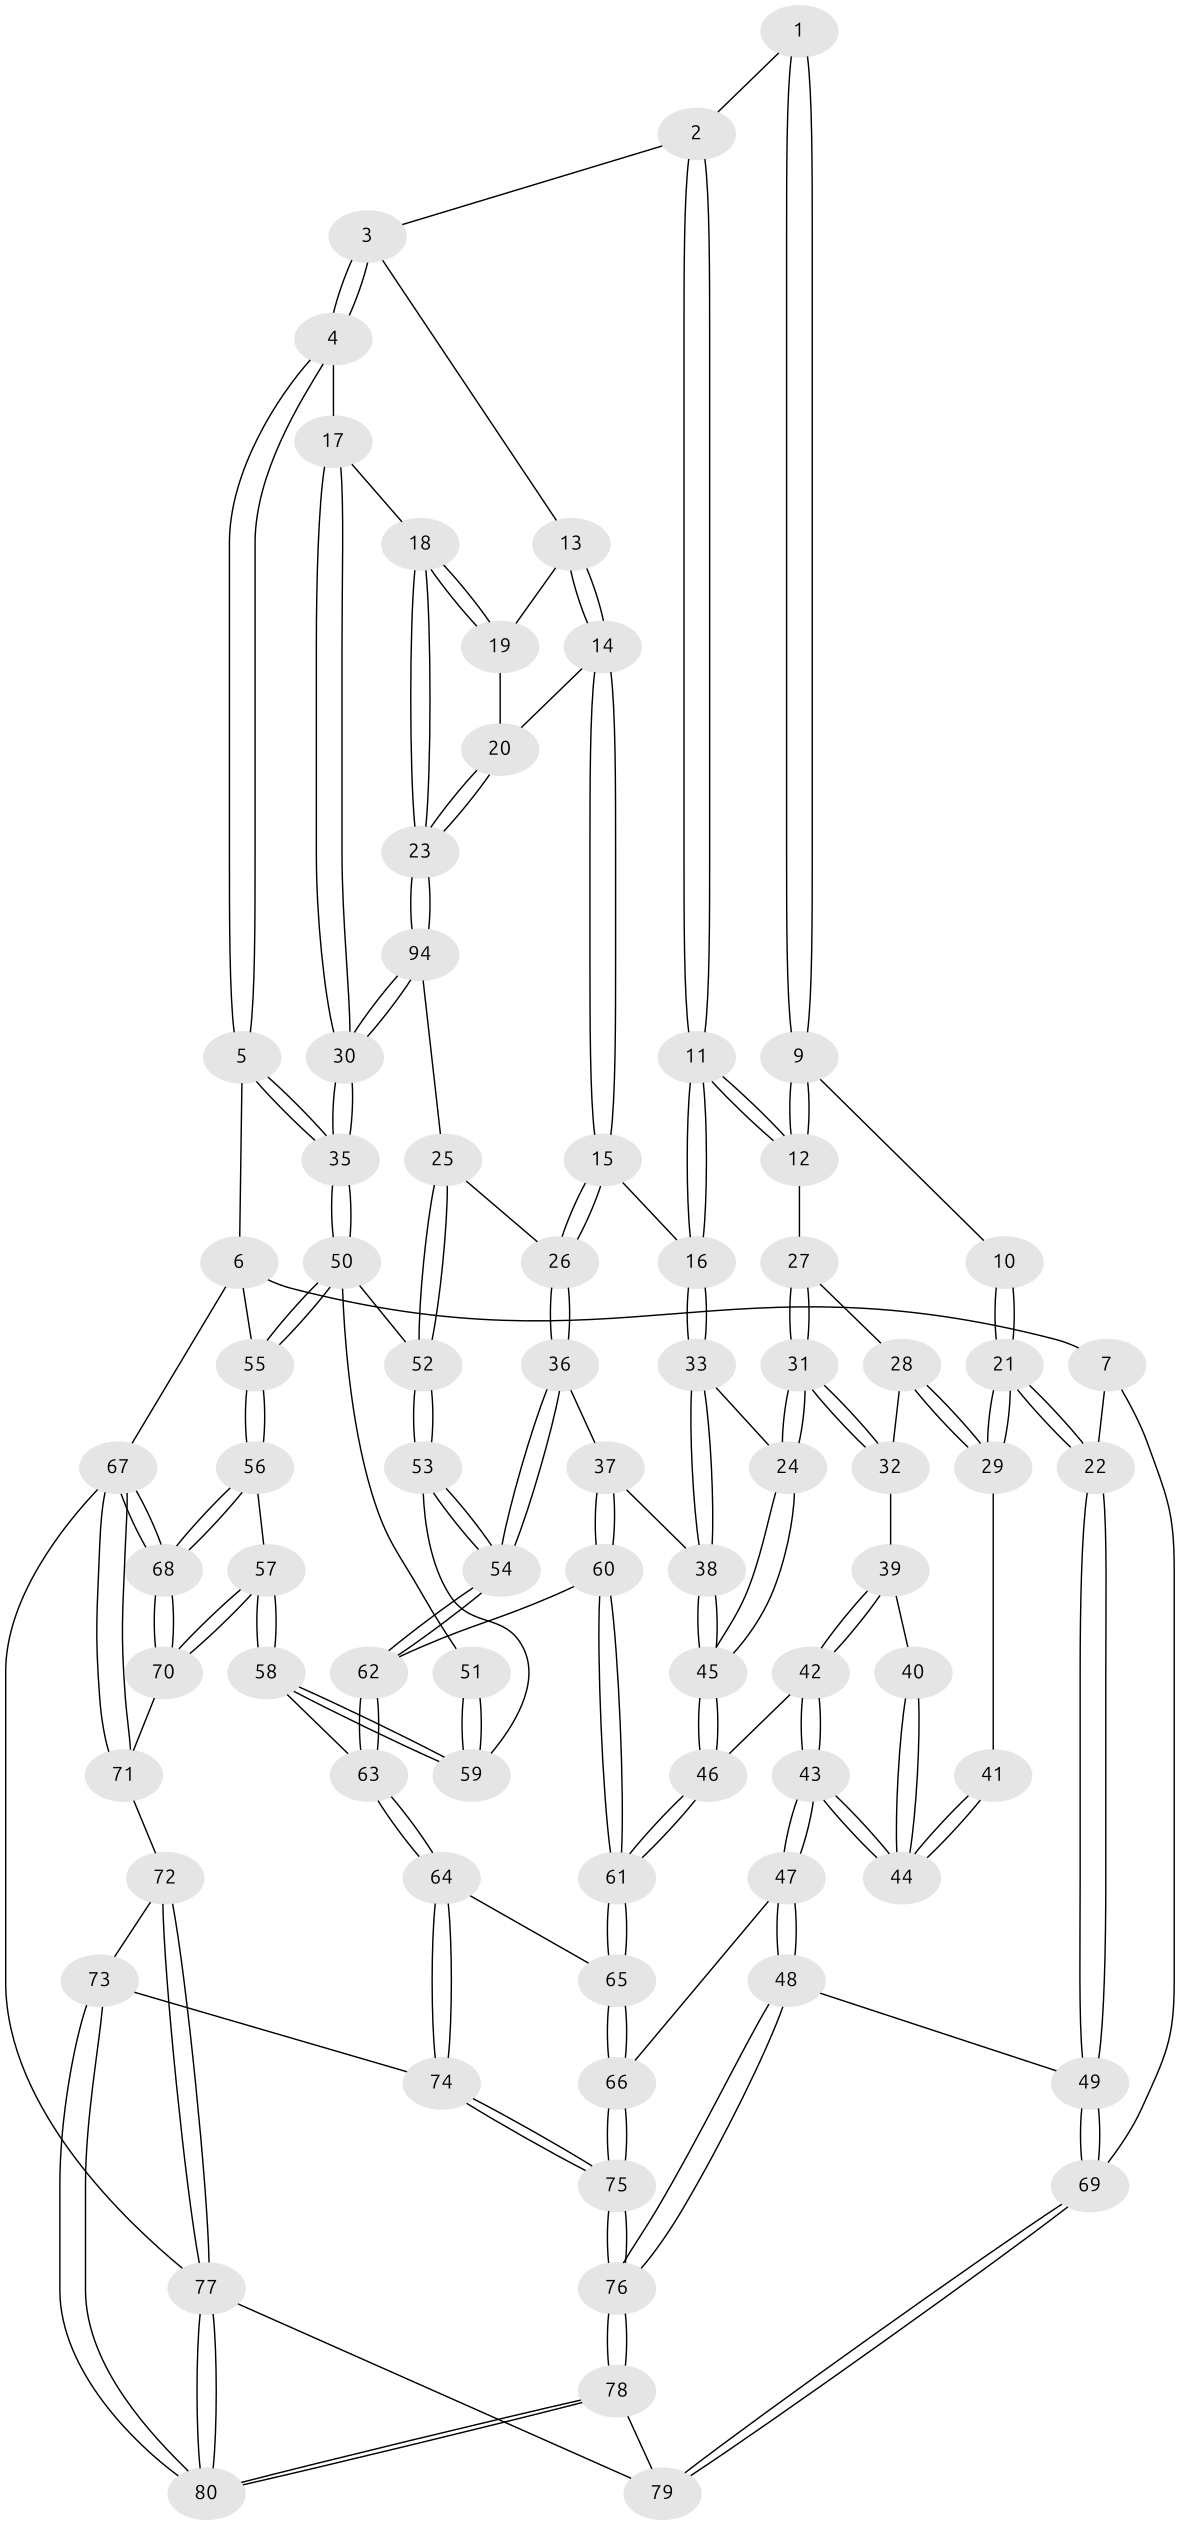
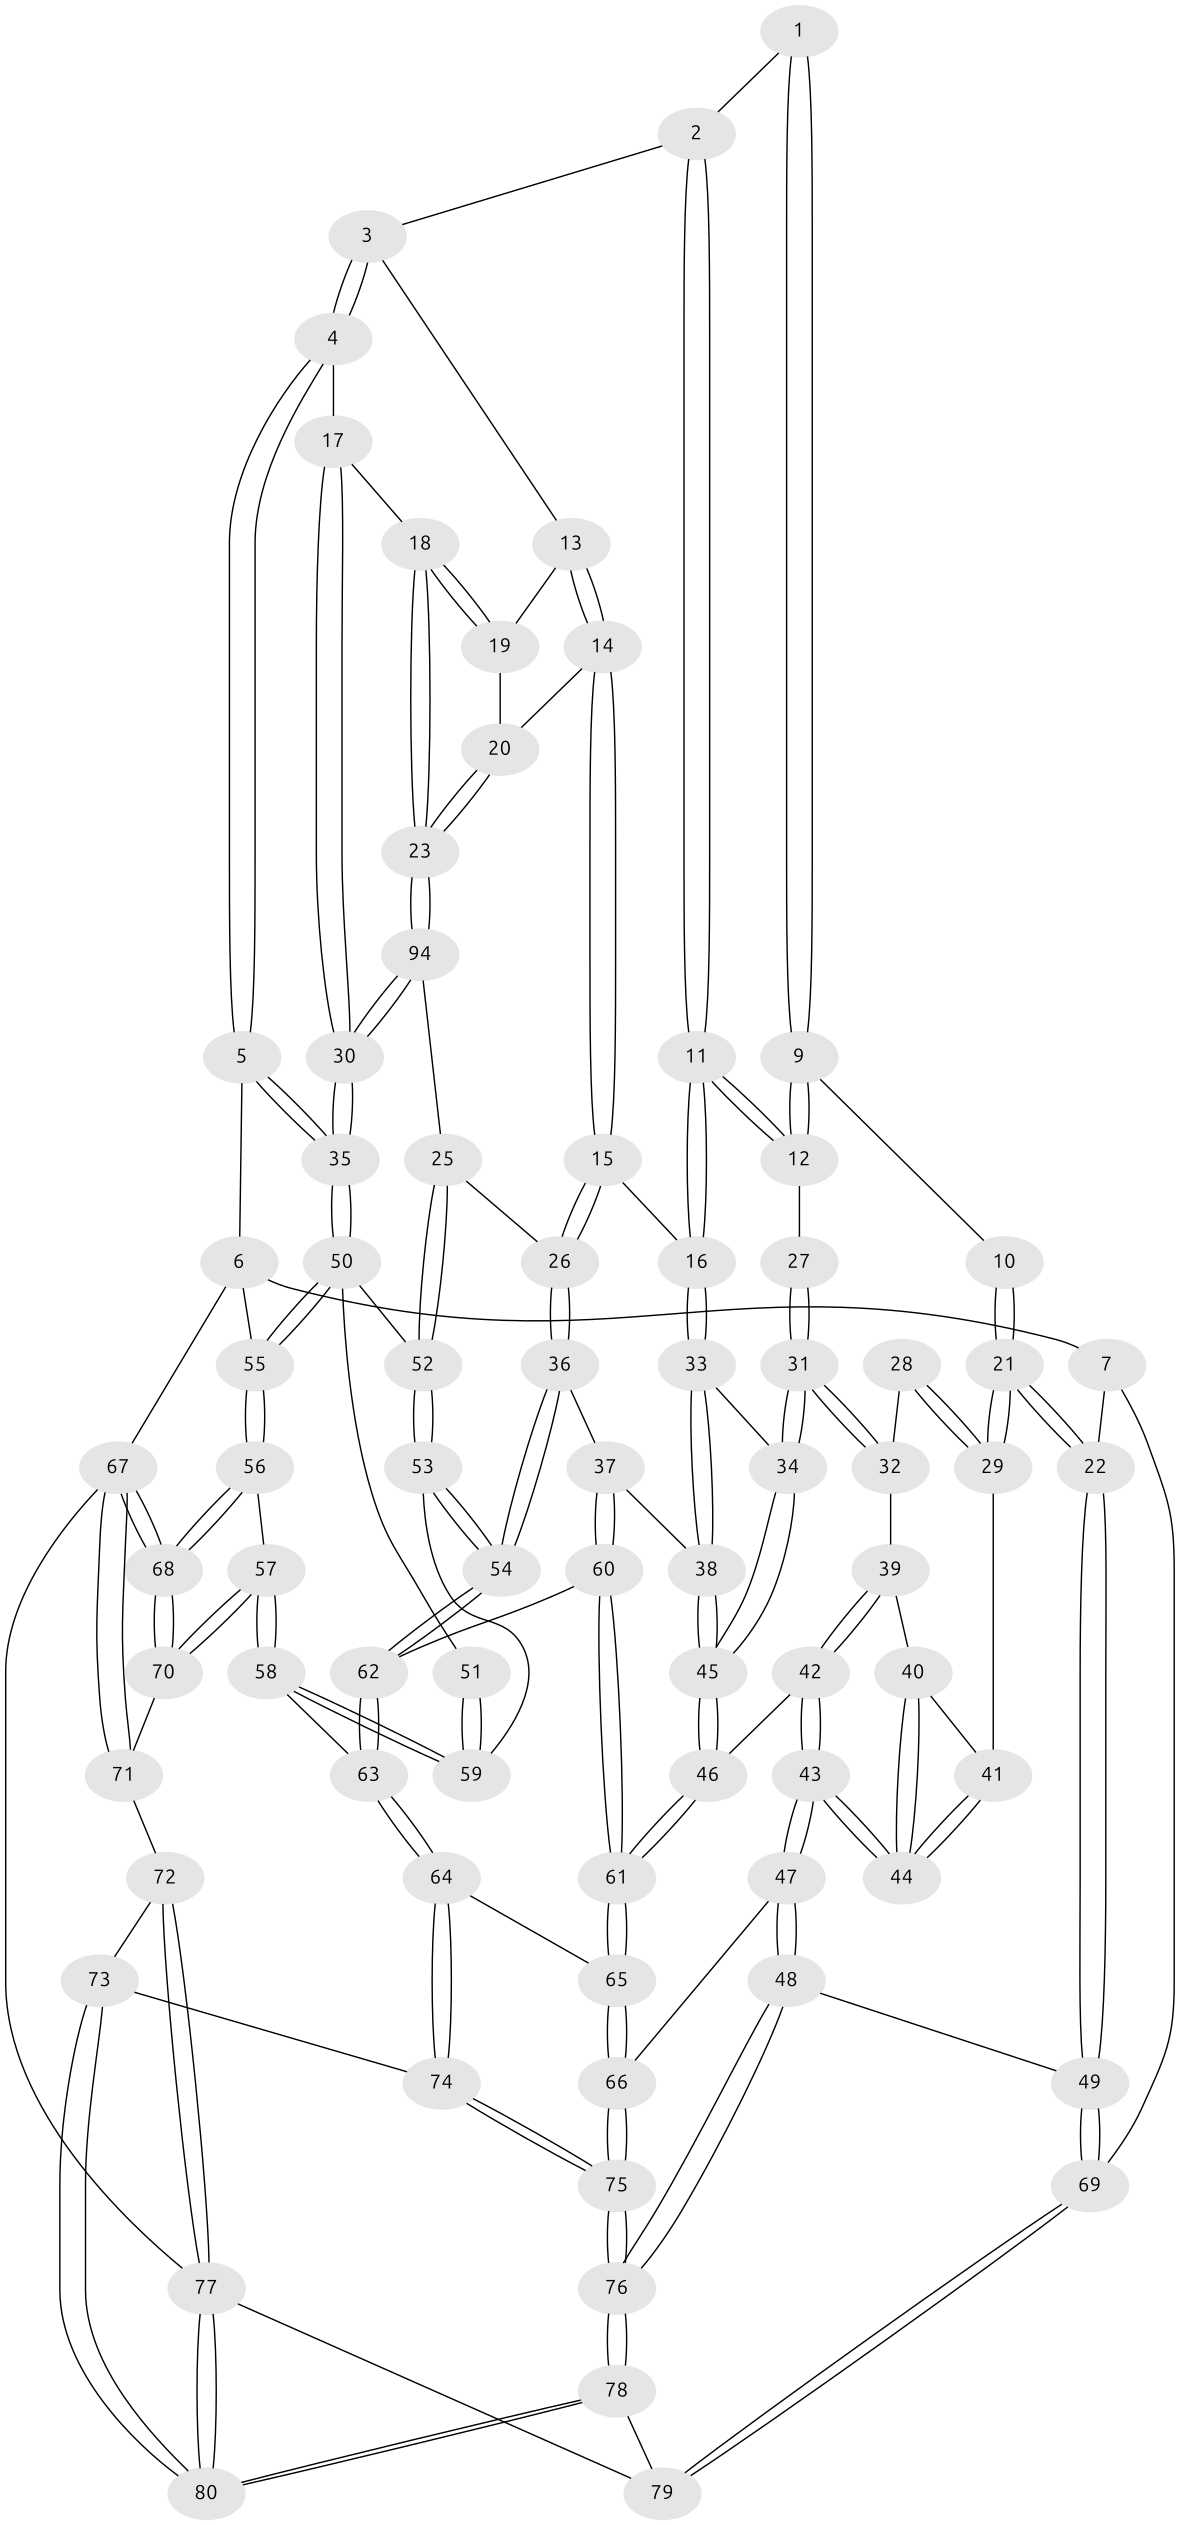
(855, 1318) -> none
(788, 1468) -> (788, 1468)
none -> (953, 1724)
